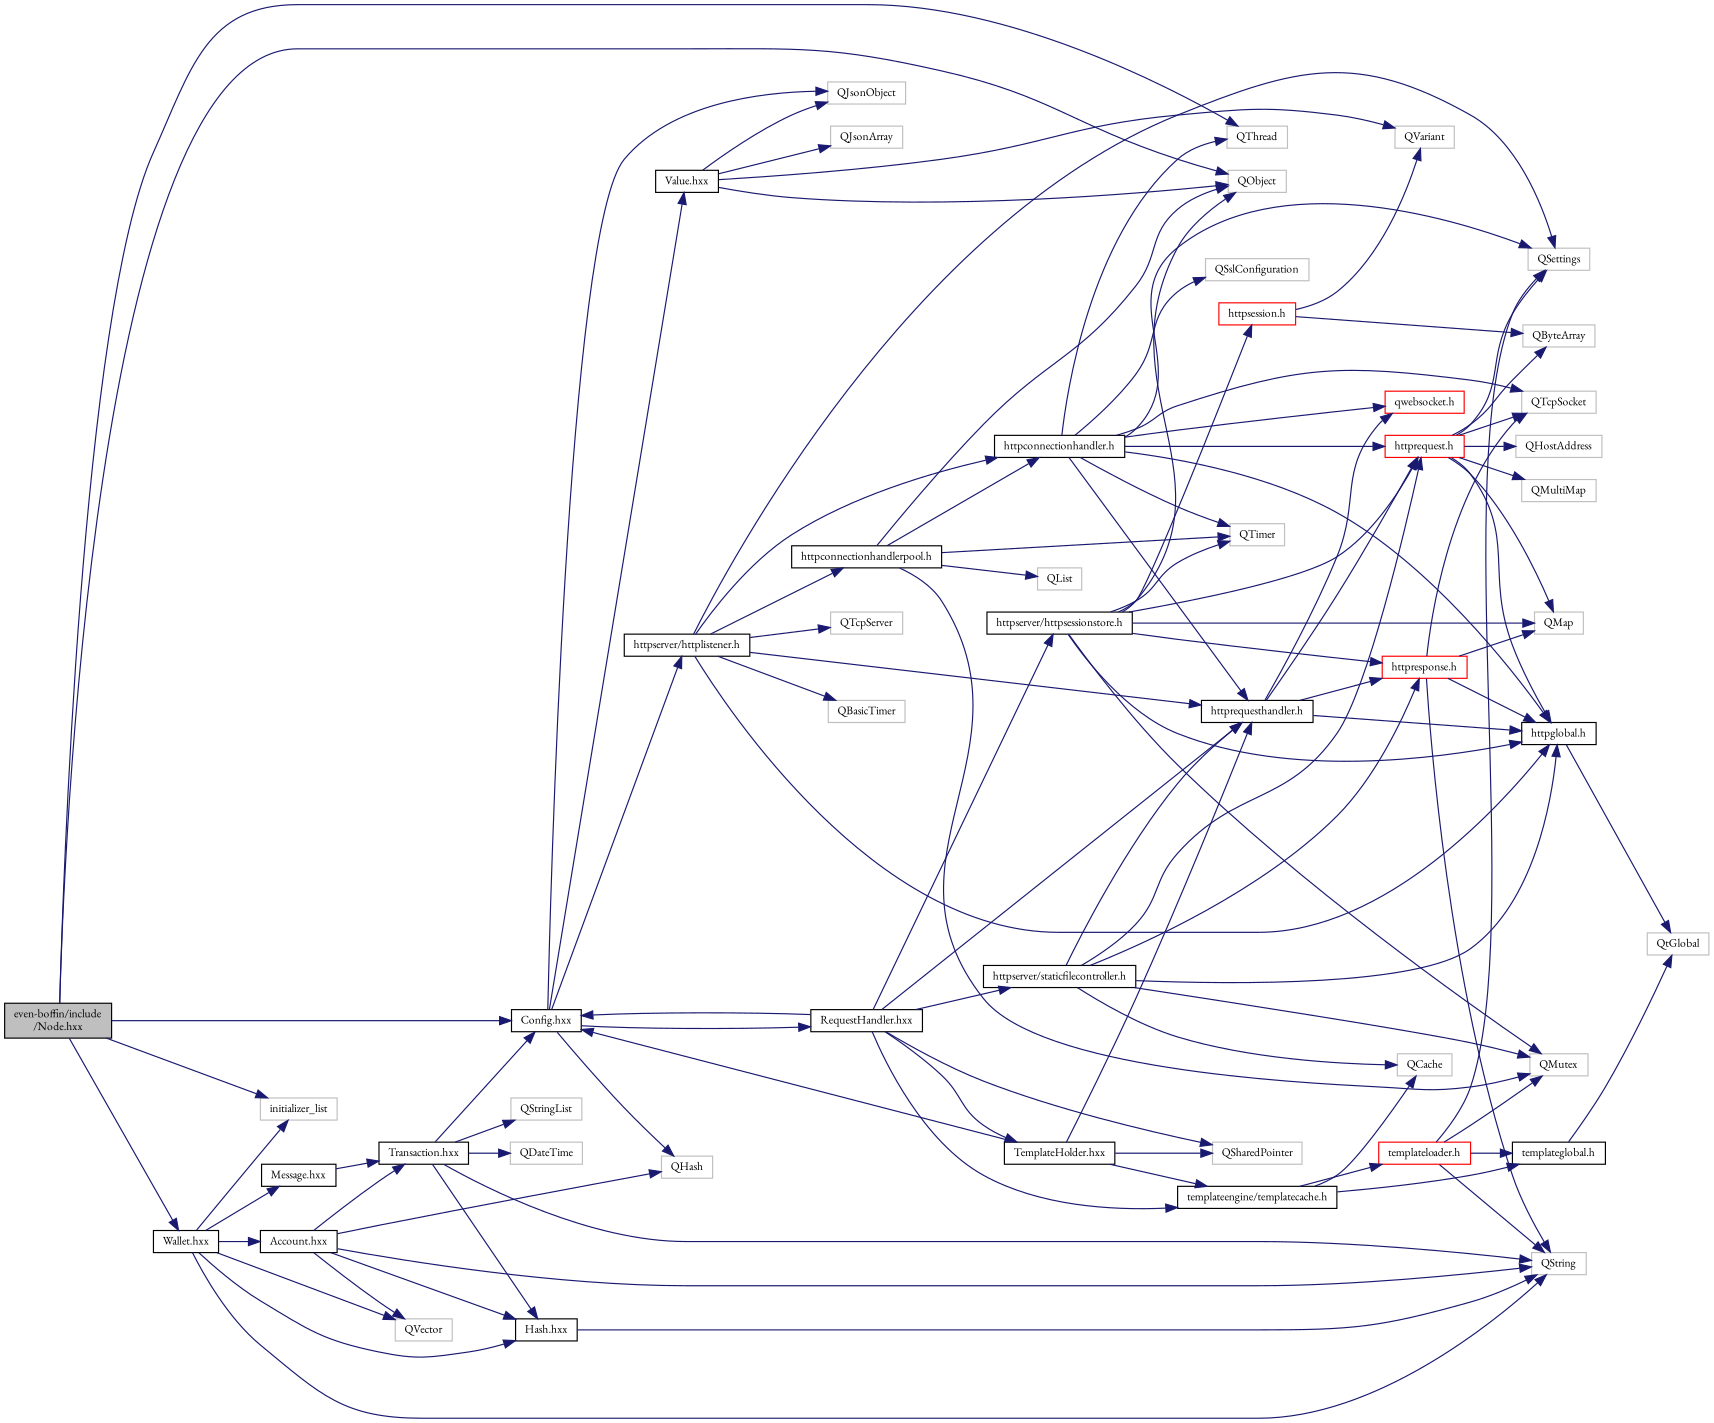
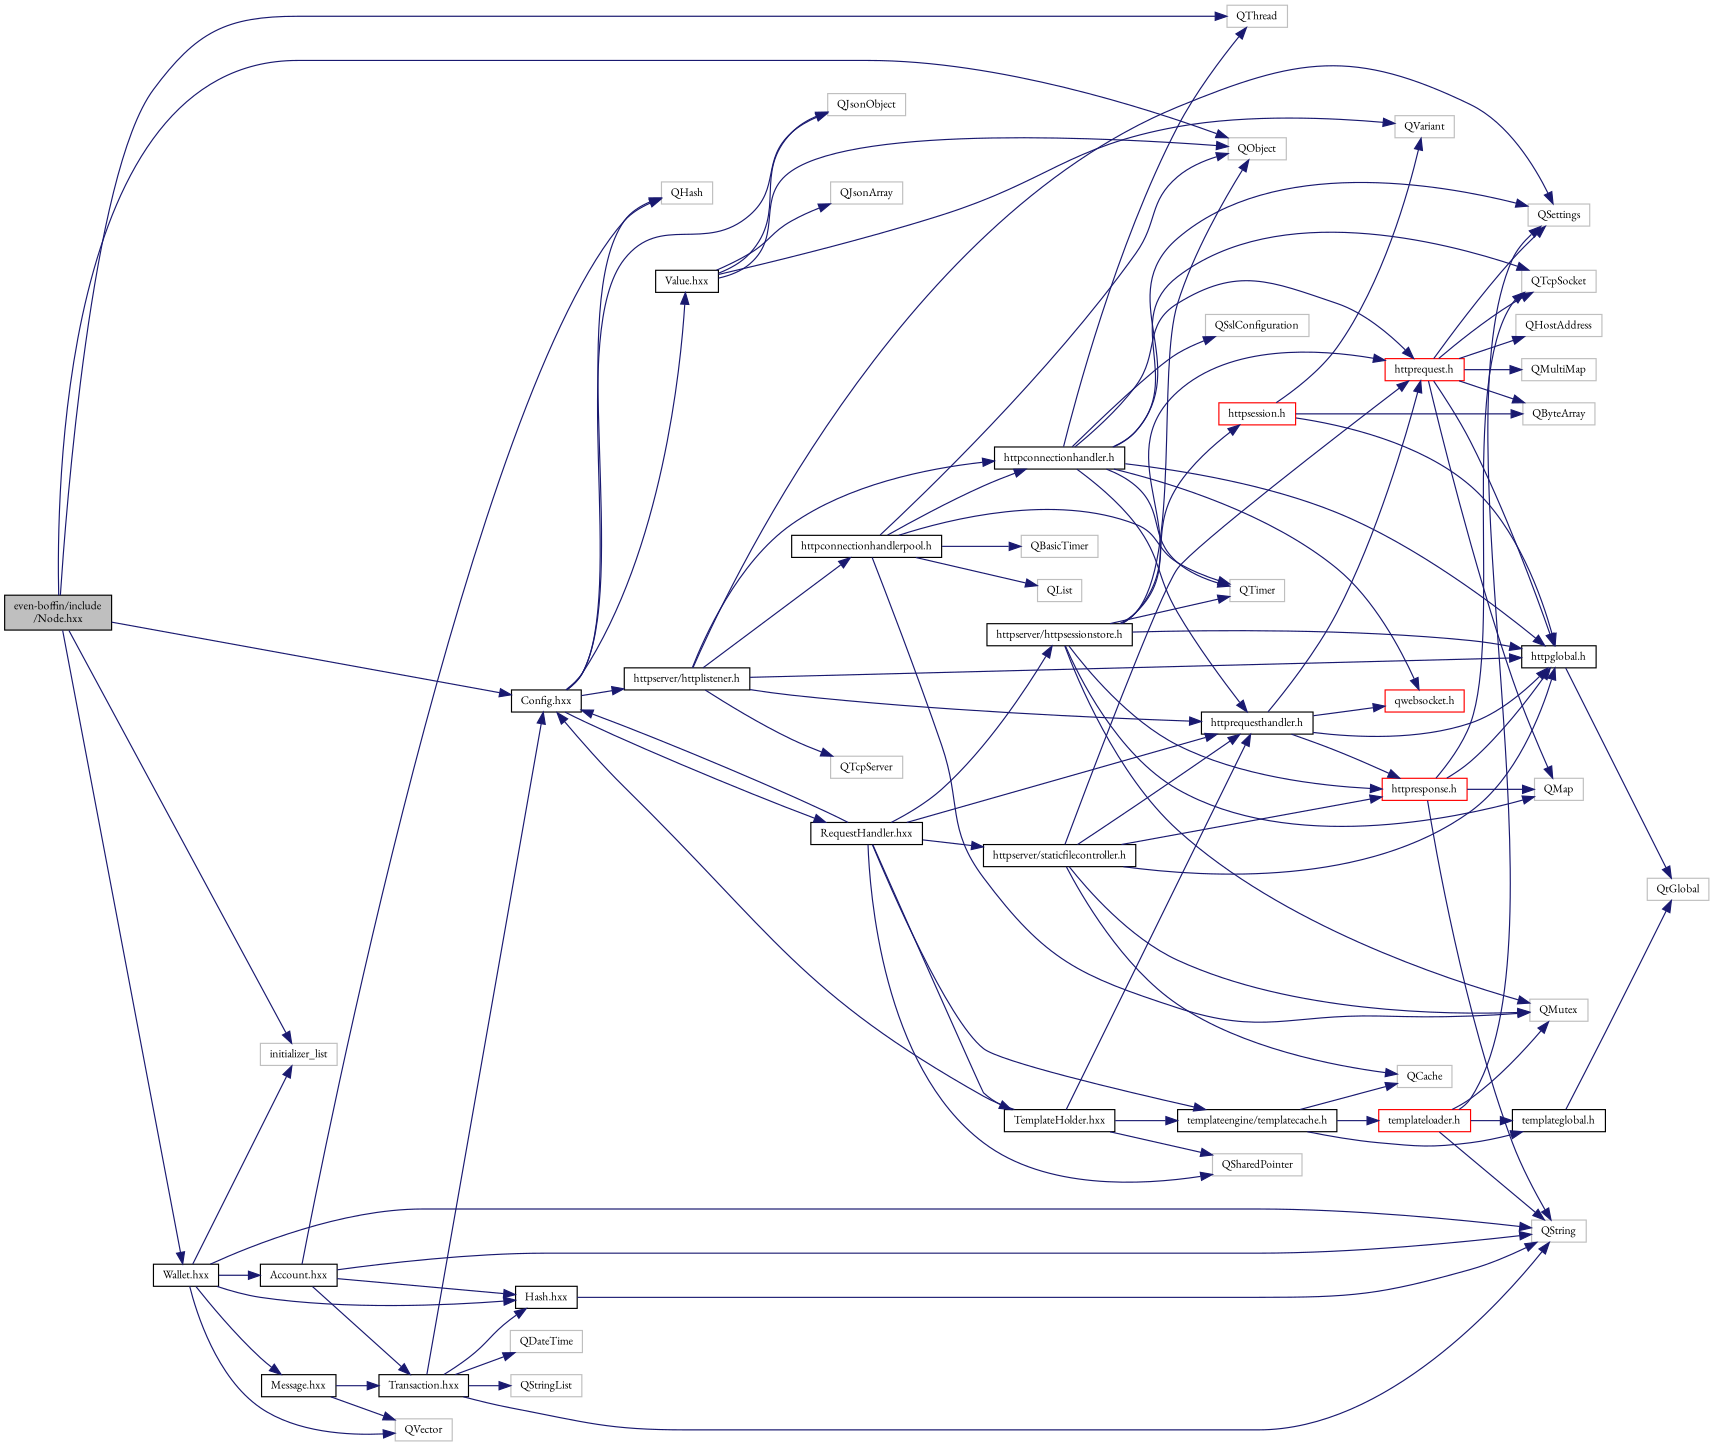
none -> (1463, 480)
(771, 676) -> (975, 546)
(354, 1283) -> (357, 1406)
